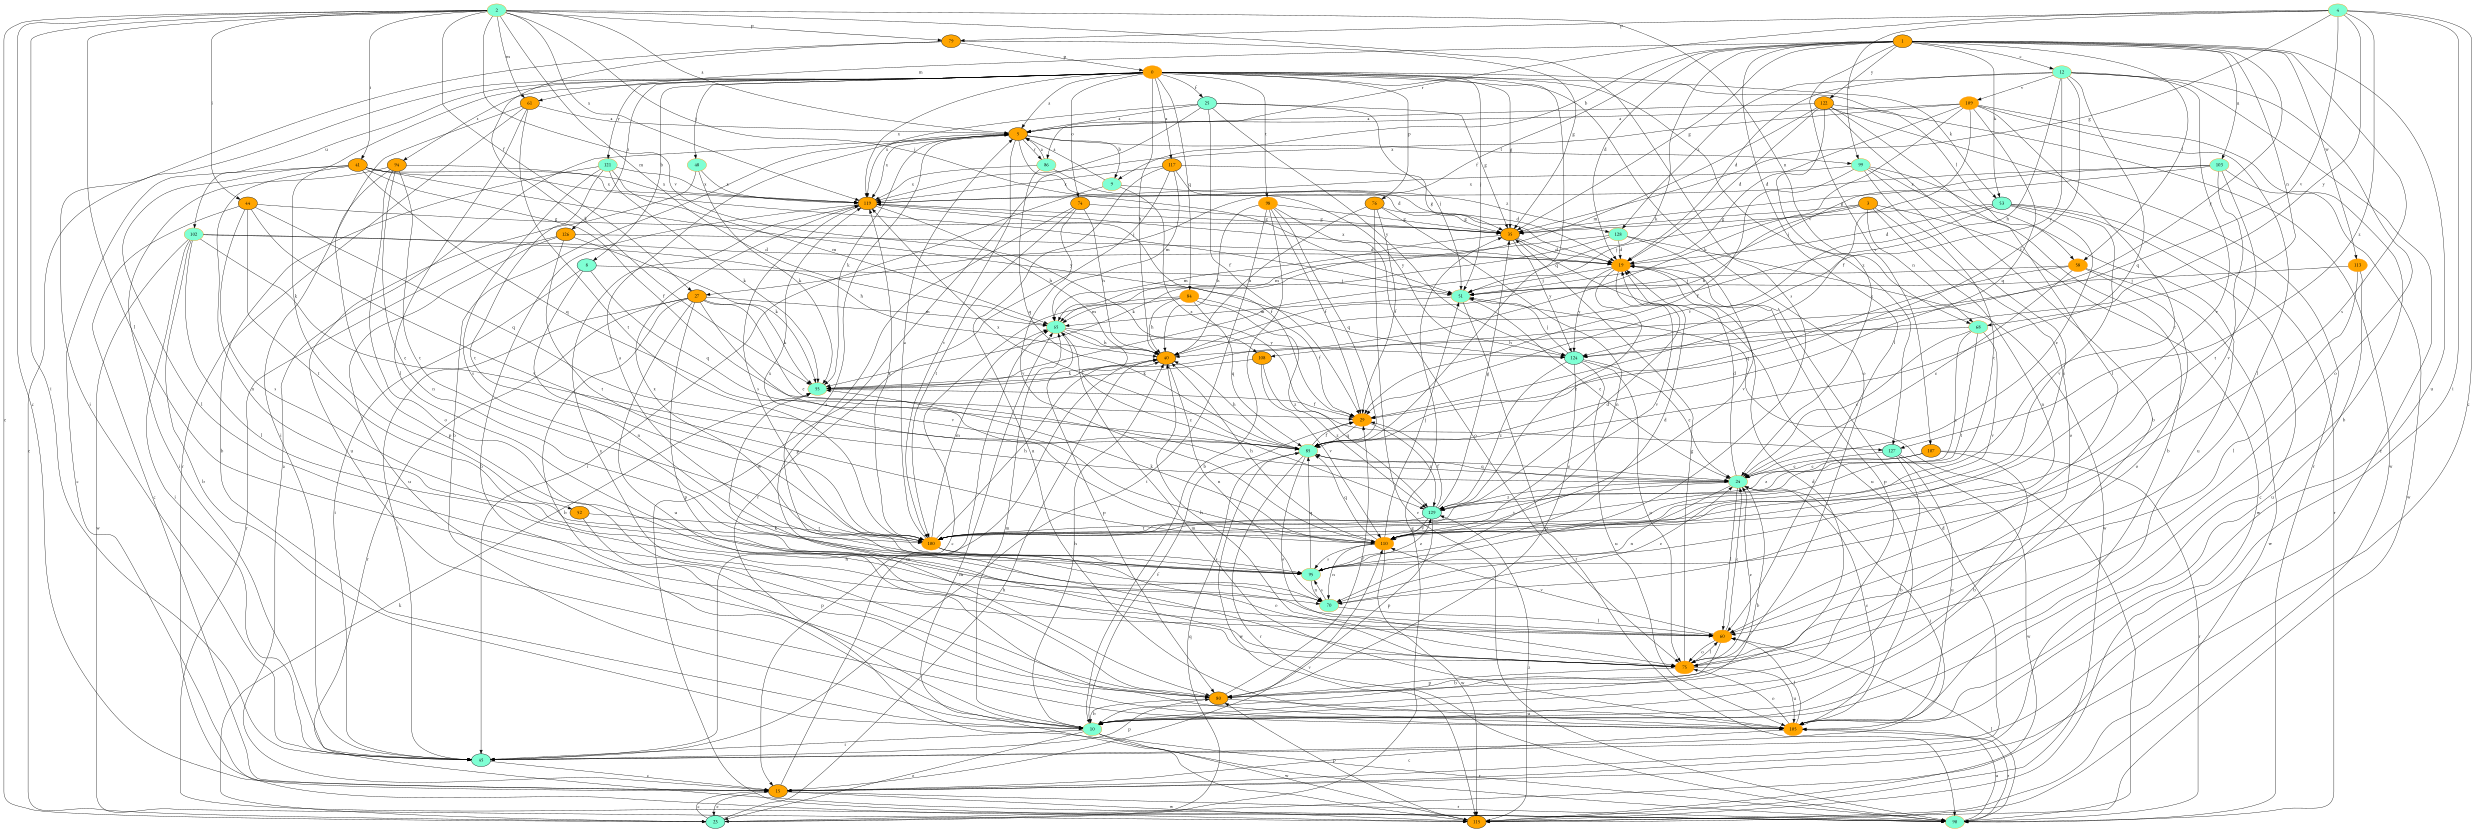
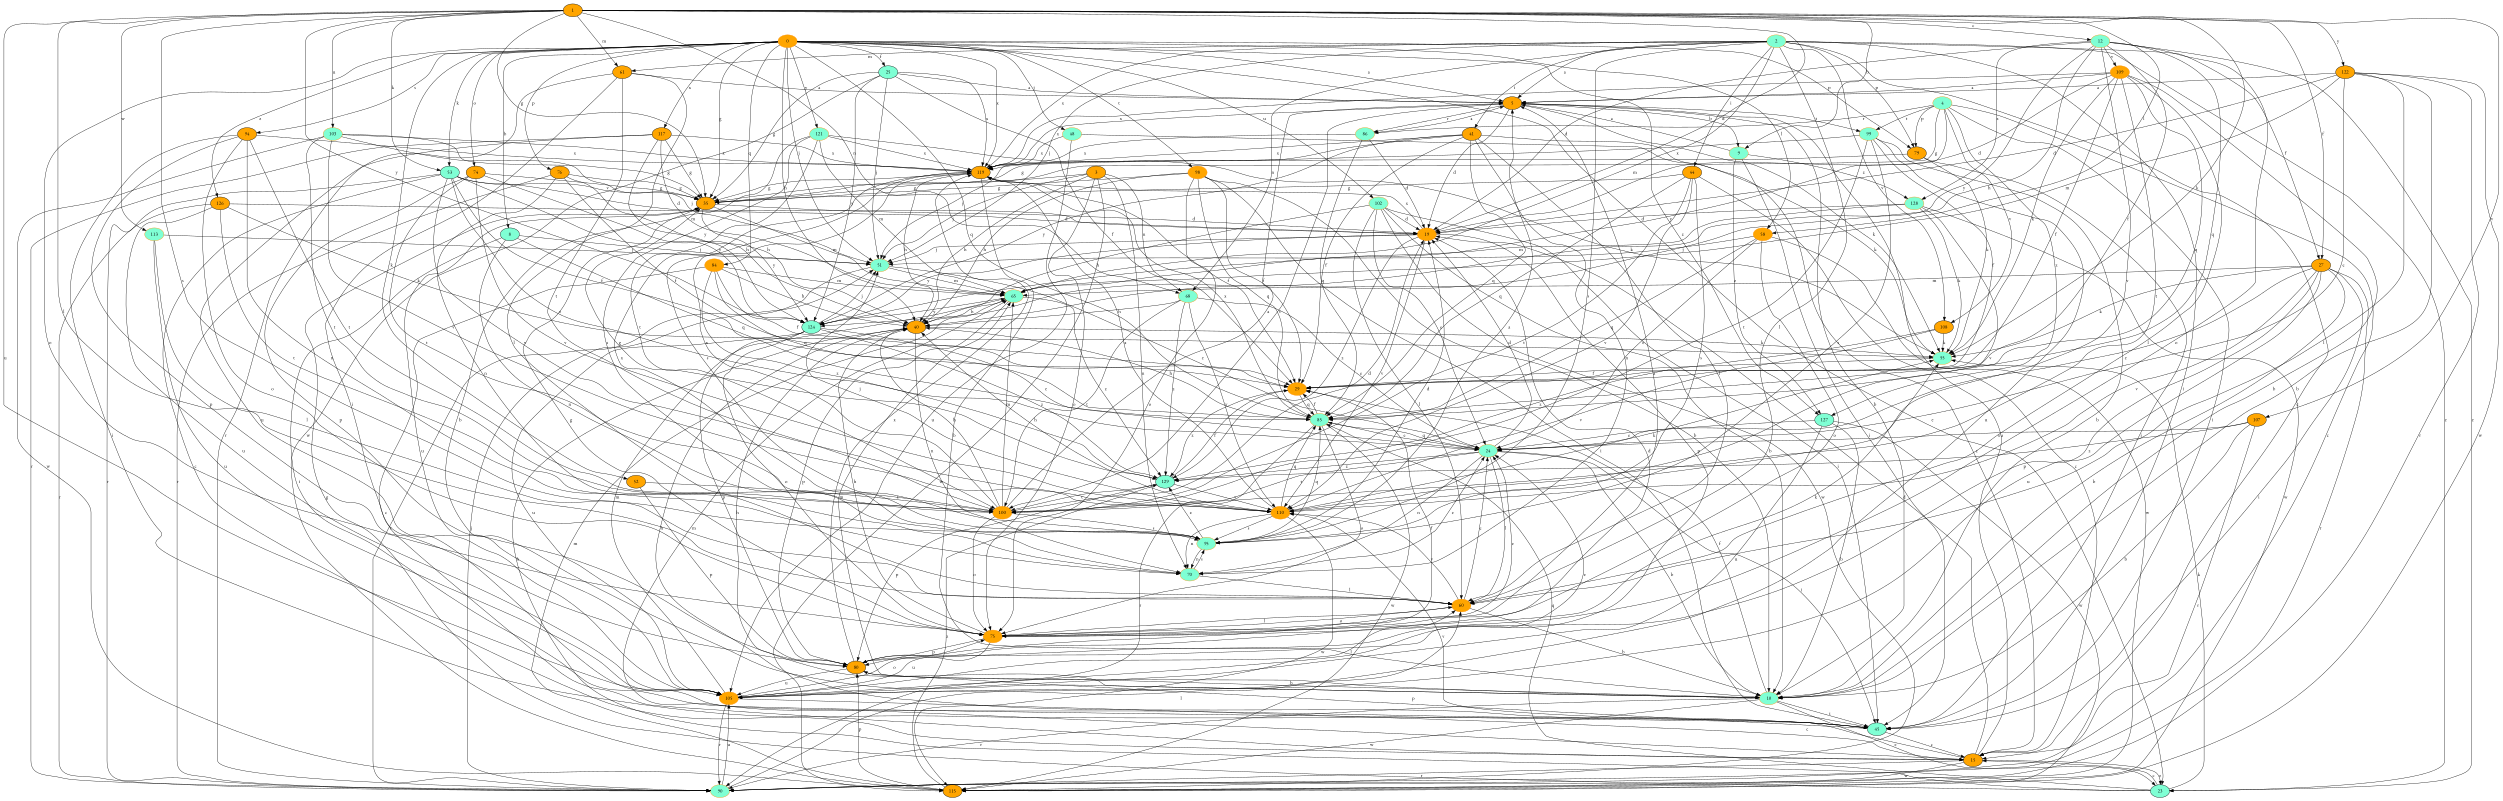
(1050, 56) -> (1309, 43)
none -> (633, 243)
(2358, 265) -> (154, 234)
